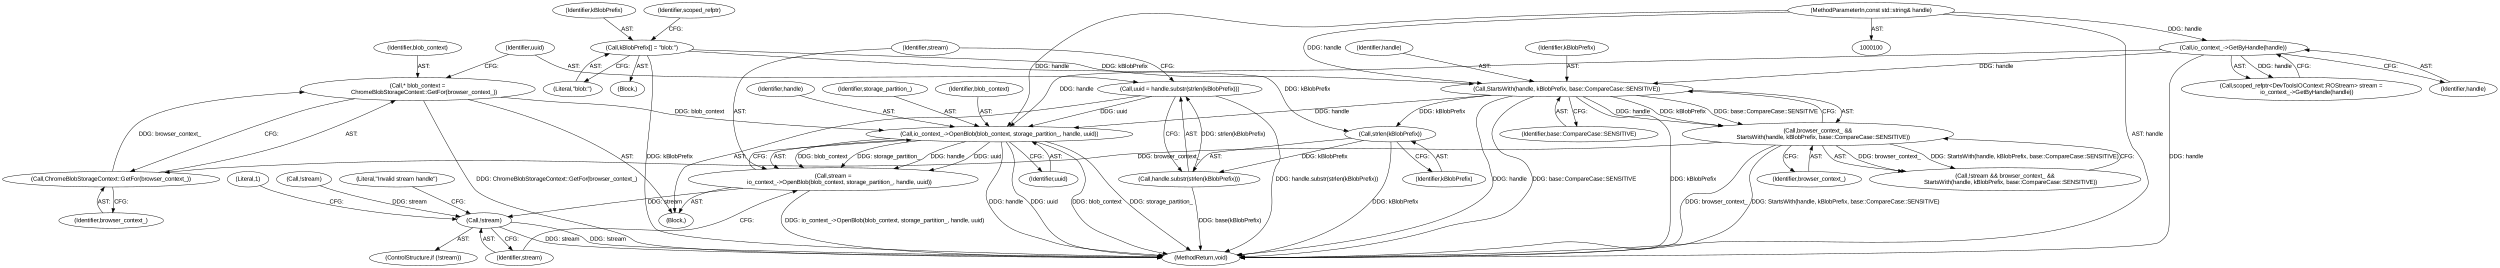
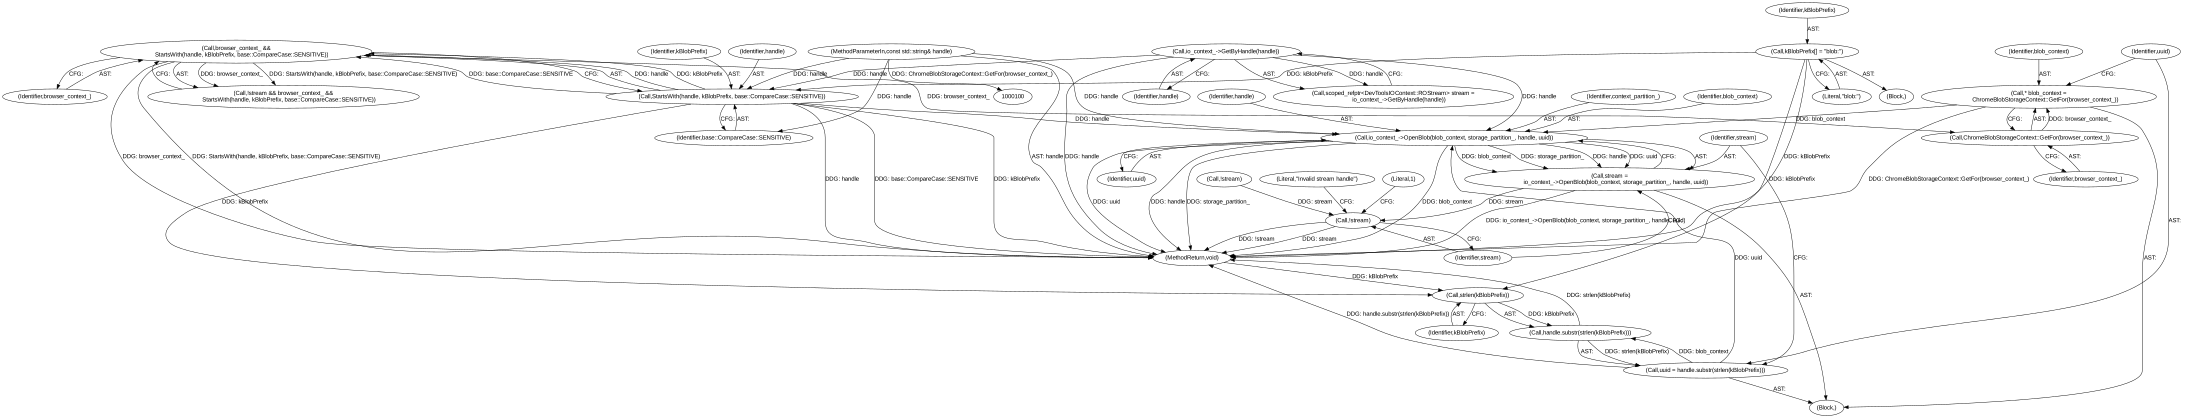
(689, 10) -> none
(2078, 20) -> (853, 113)
(1878, 29) -> (972, 74)
(875, 89) -> (1623, 97)
(1174, 134) -> (1704, 352)
(1230, 221) -> (1599, 295)
(1340, 225) -> (1331, 276)
(423, 258) -> none
